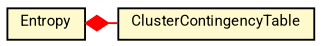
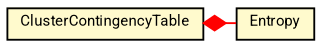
(113, 23) -> (231, 23)
